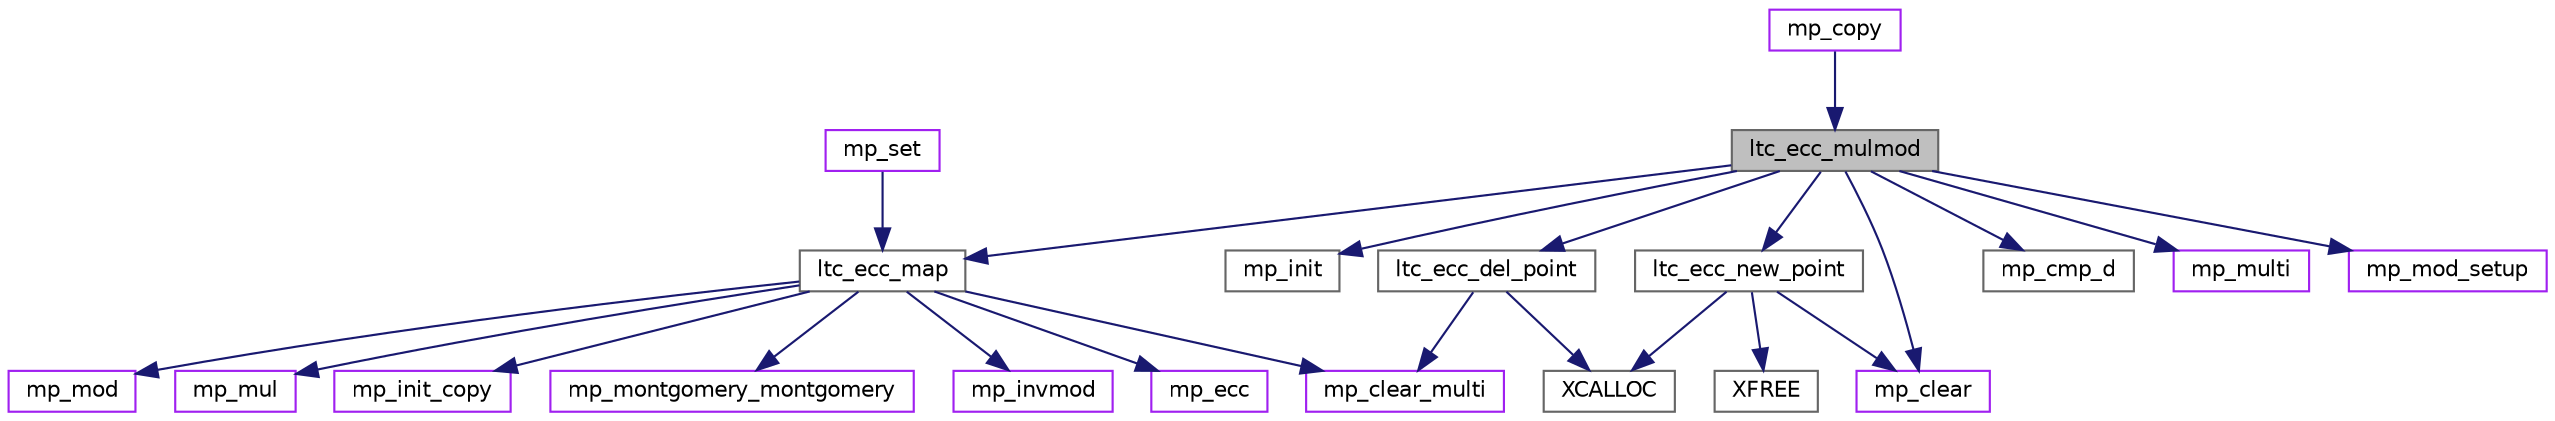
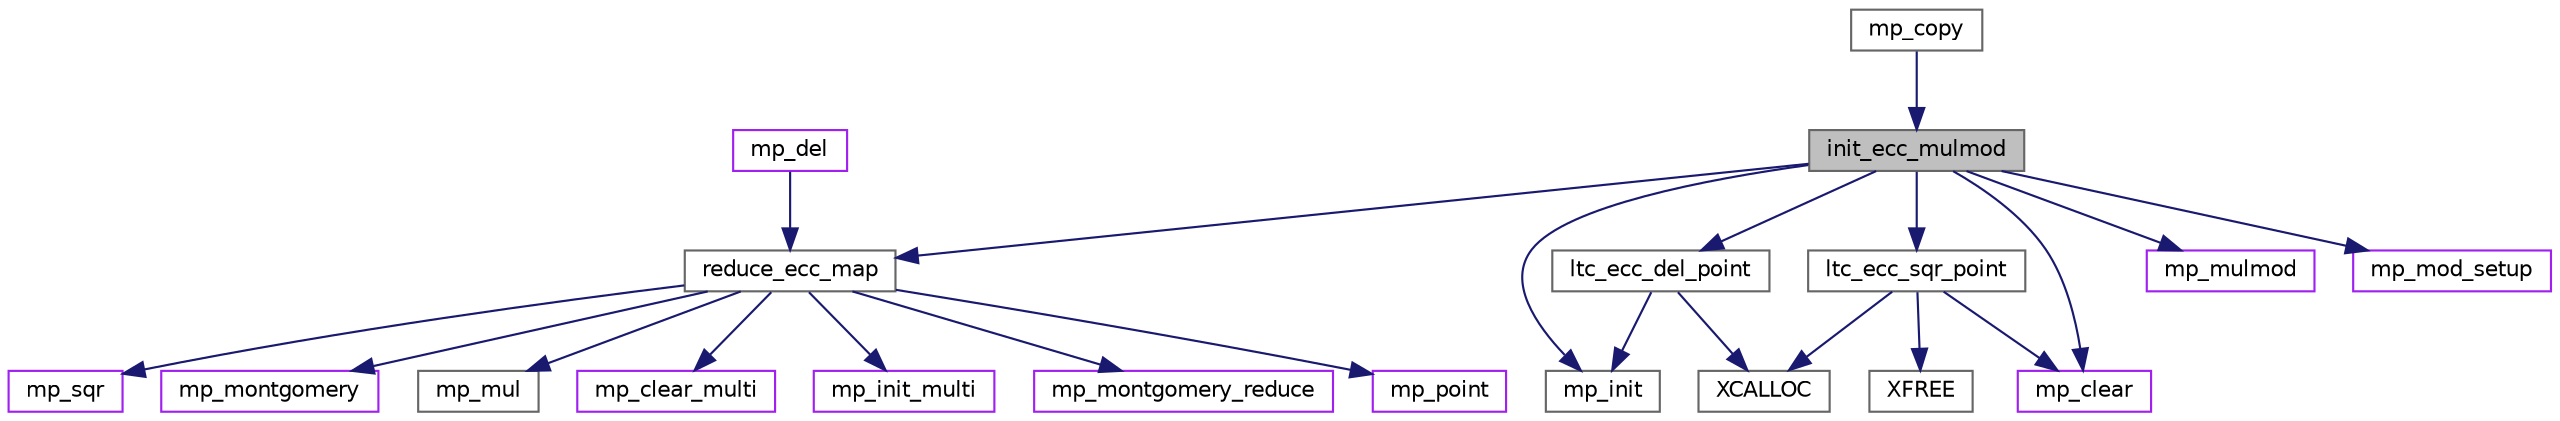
(1835, 30) -> (1917, 30)
(883, 151) -> (790, 151)
(1835, 151) -> (1917, 151)
(883, 271) -> (790, 271)
(1749, 271) -> (1917, 271)
(2059, 271) -> none
(2241, 271) -> (2231, 271)
(1452, 322) -> (1637, 322)
(72, 391) -> (270, 391)
(235, 391) -> (478, 391)
(422, 391) -> (904, 391)
(732, 391) -> (1184, 391)
(1033, 391) -> (1439, 391)
(1209, 391) -> (66, 391)
